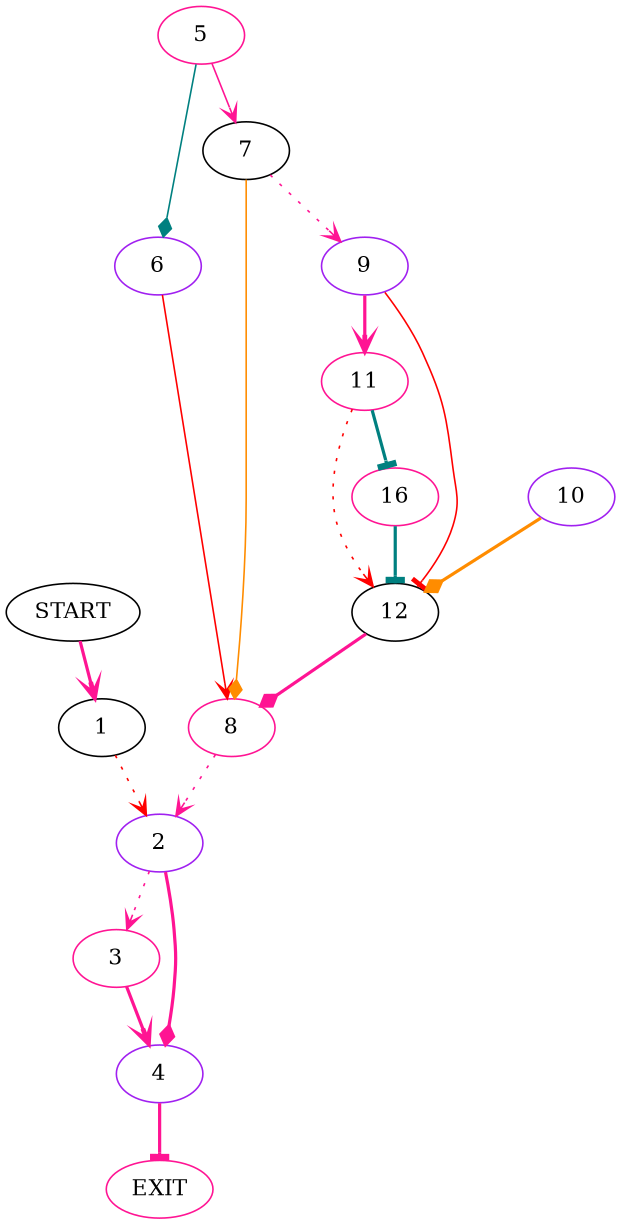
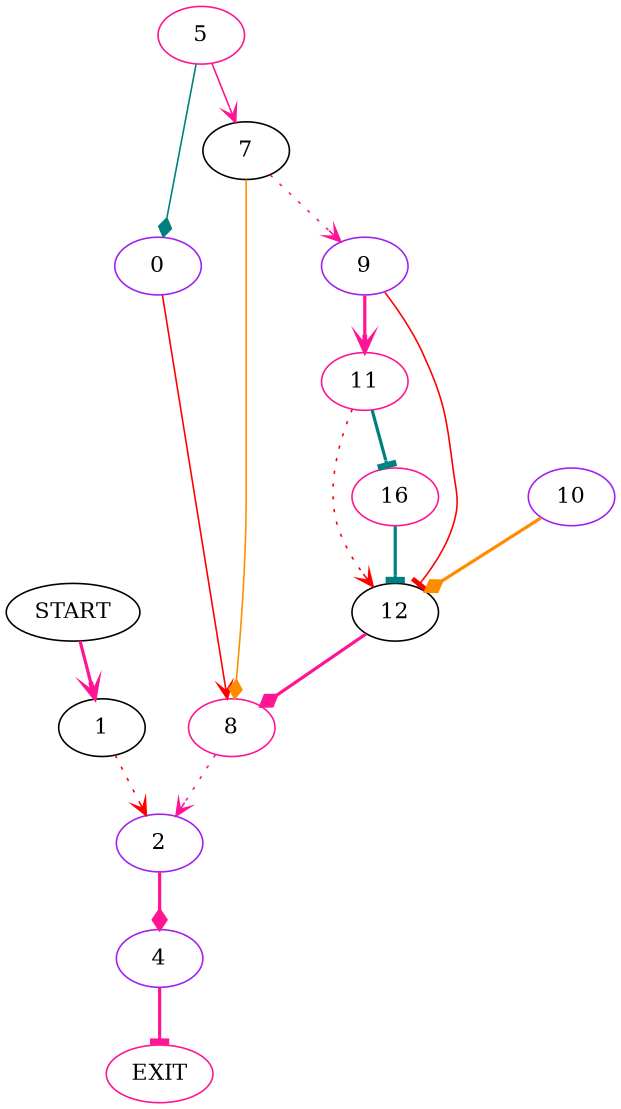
(158, 266) -> (158, 266)
(116, 958) -> none
